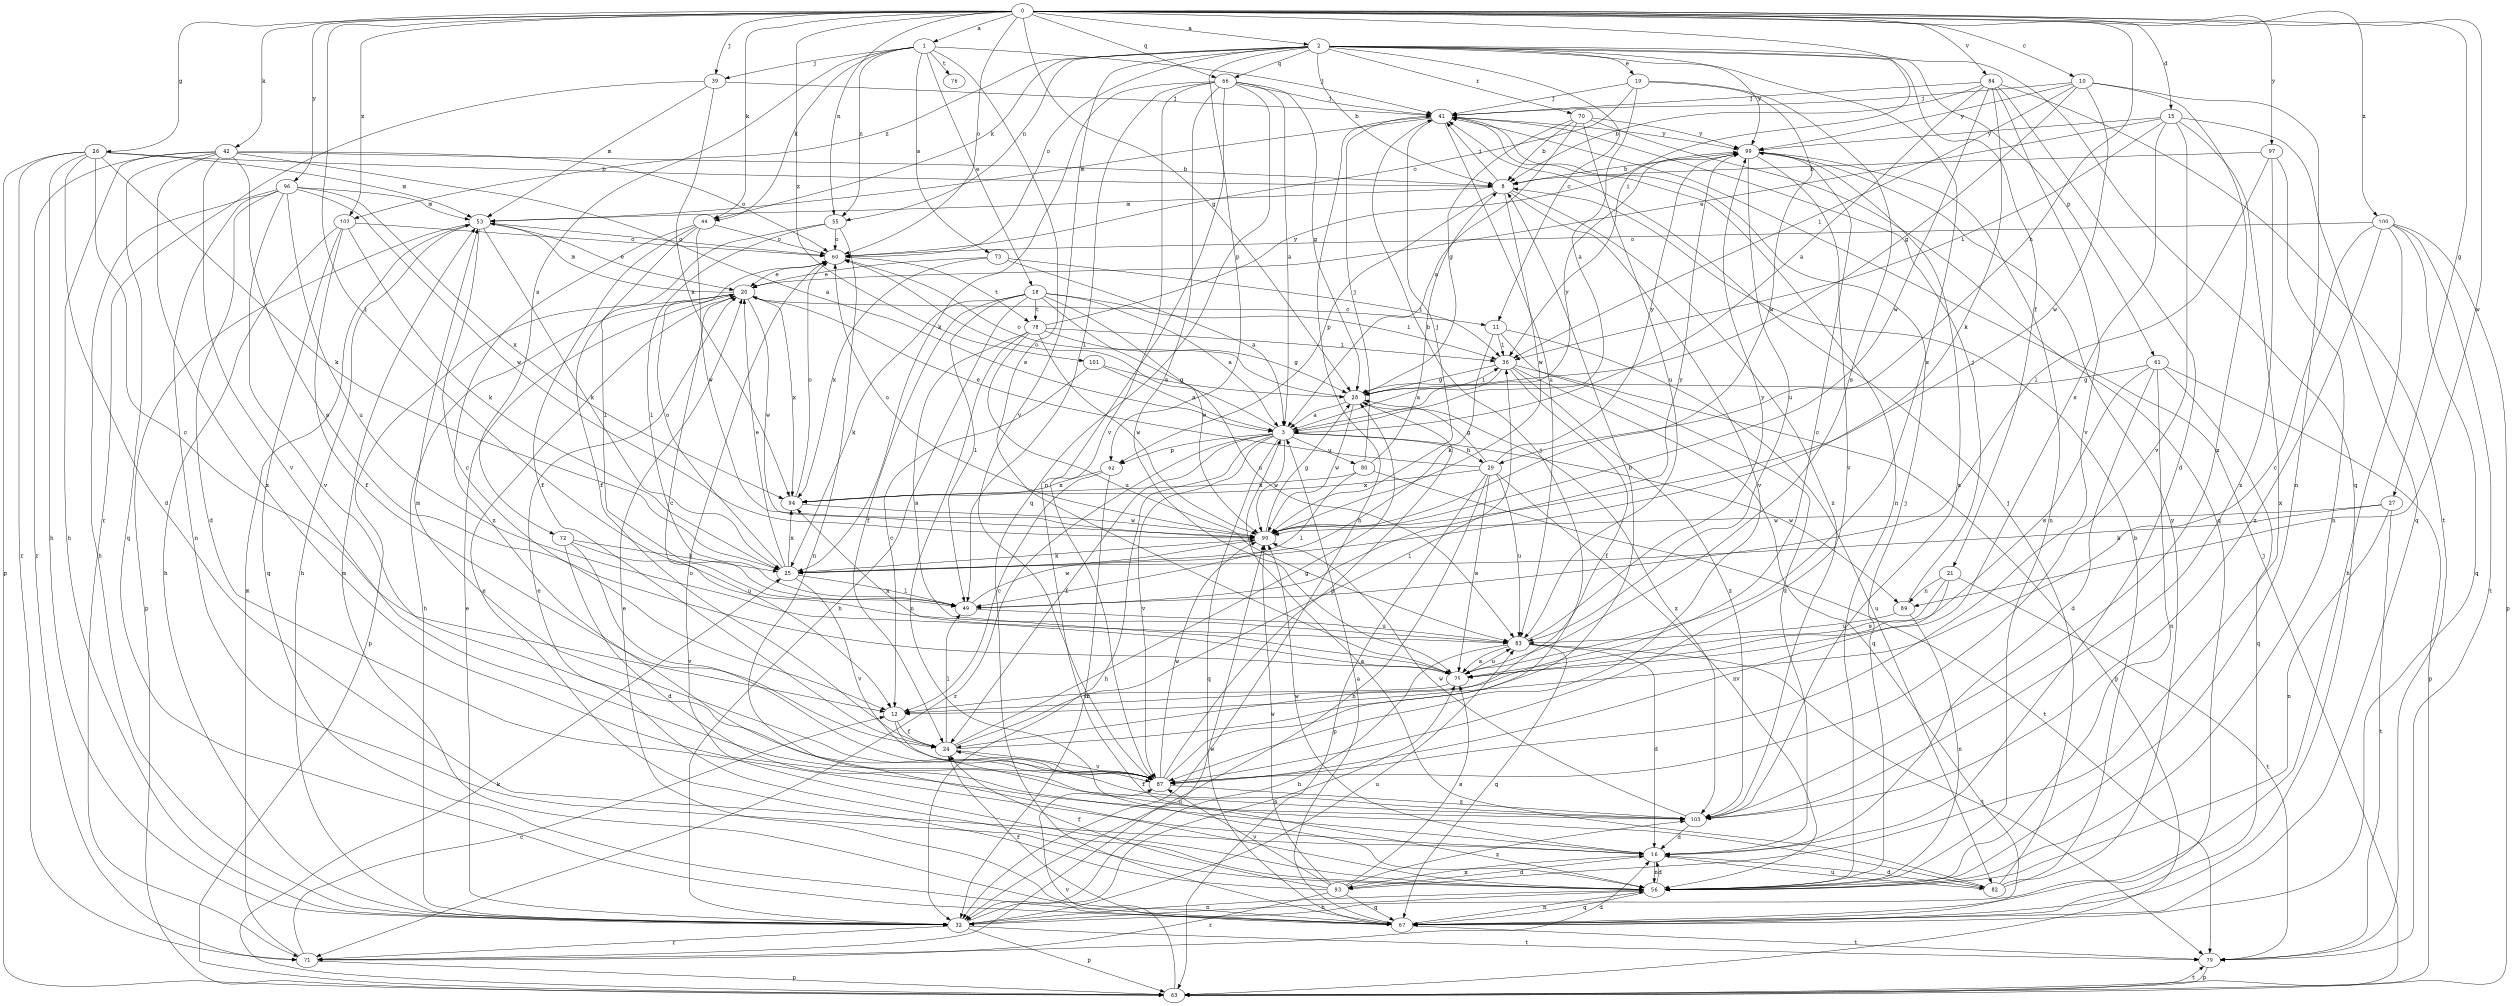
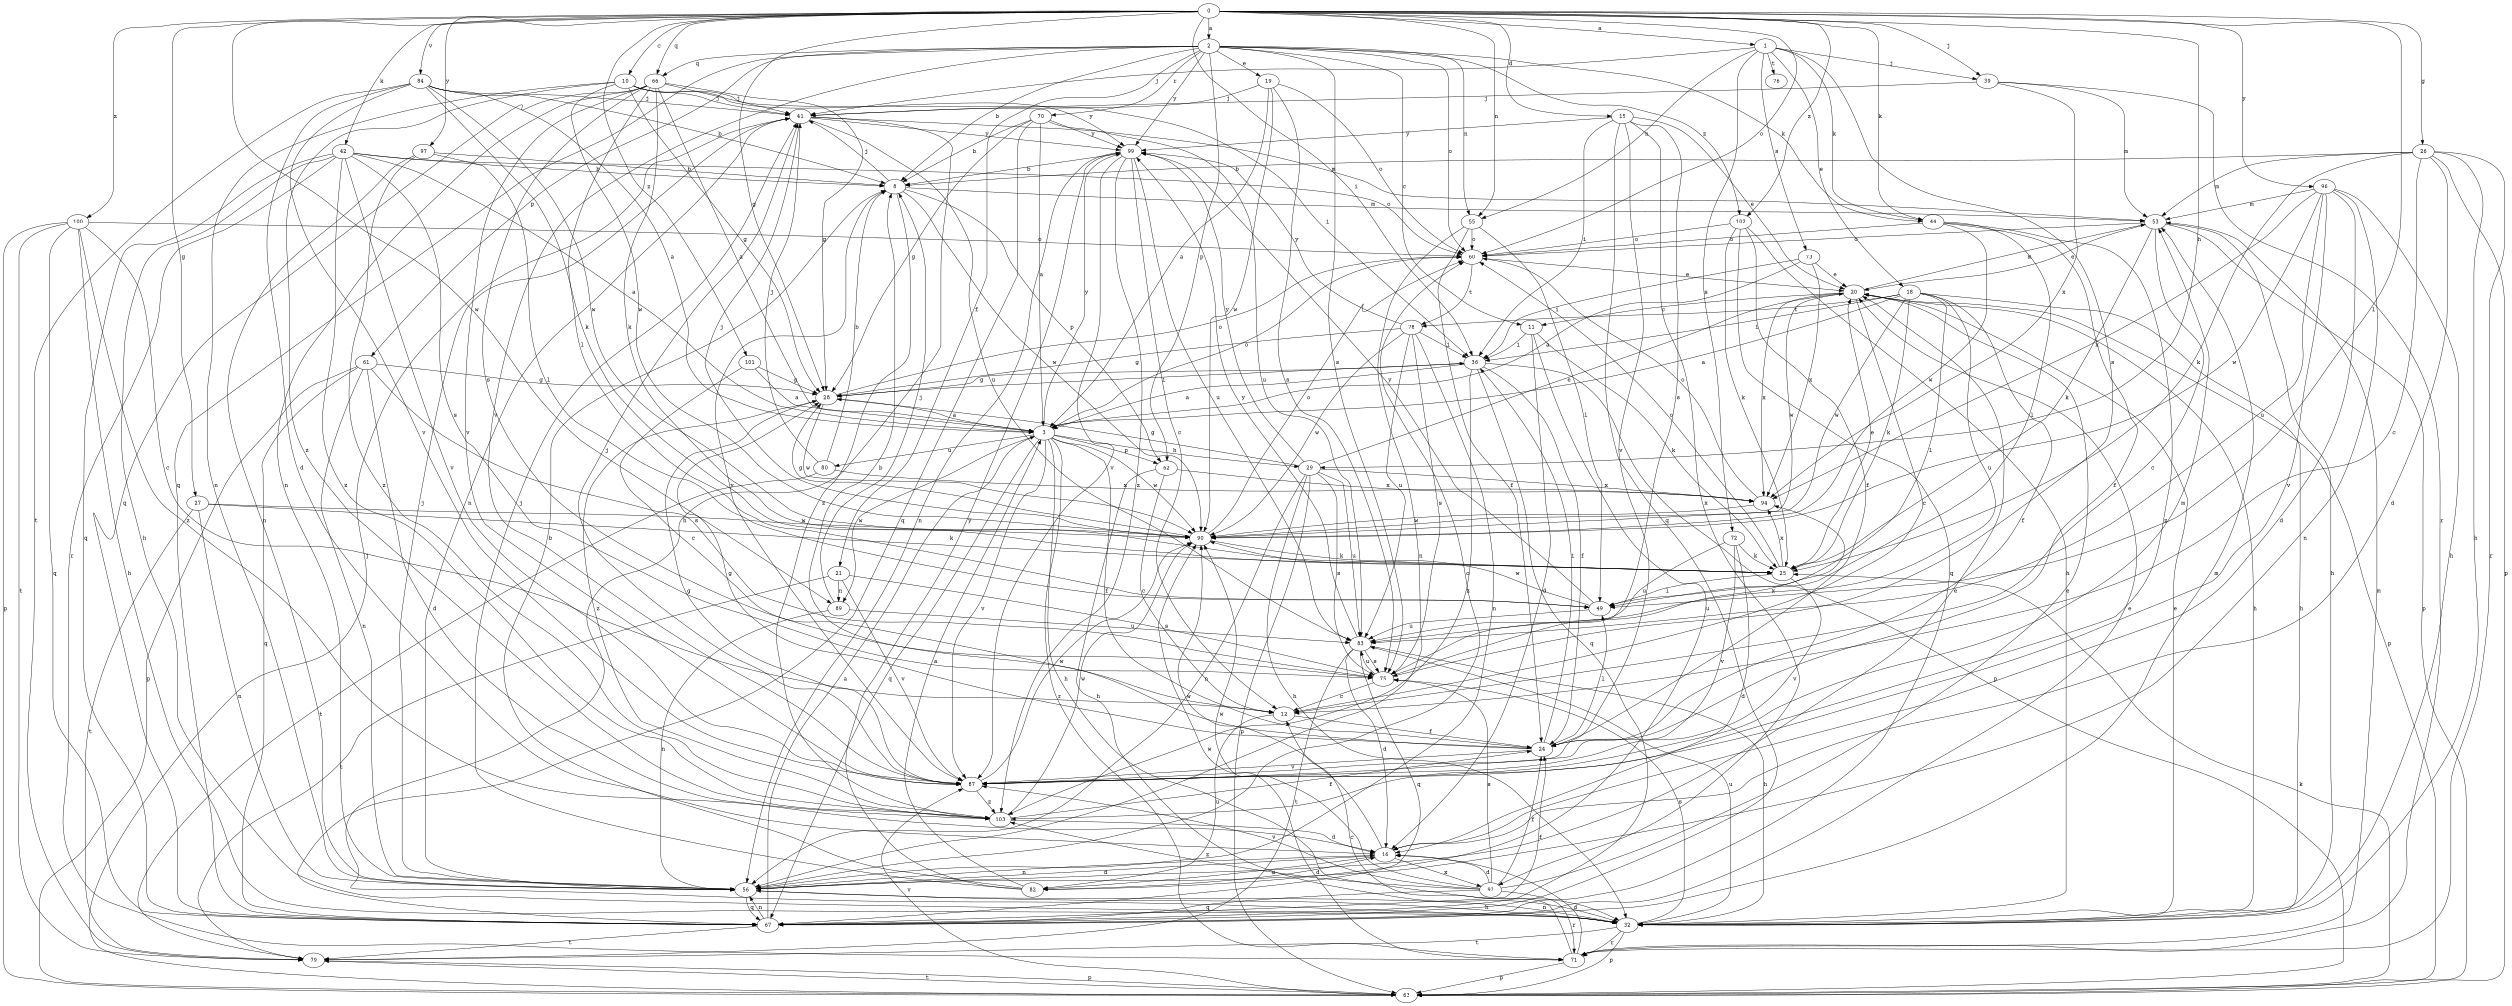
(1875, 226) -> (915, 404)
(1193, 568) -> none
